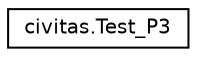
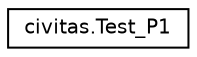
(98, 28) -> (98, 28)
